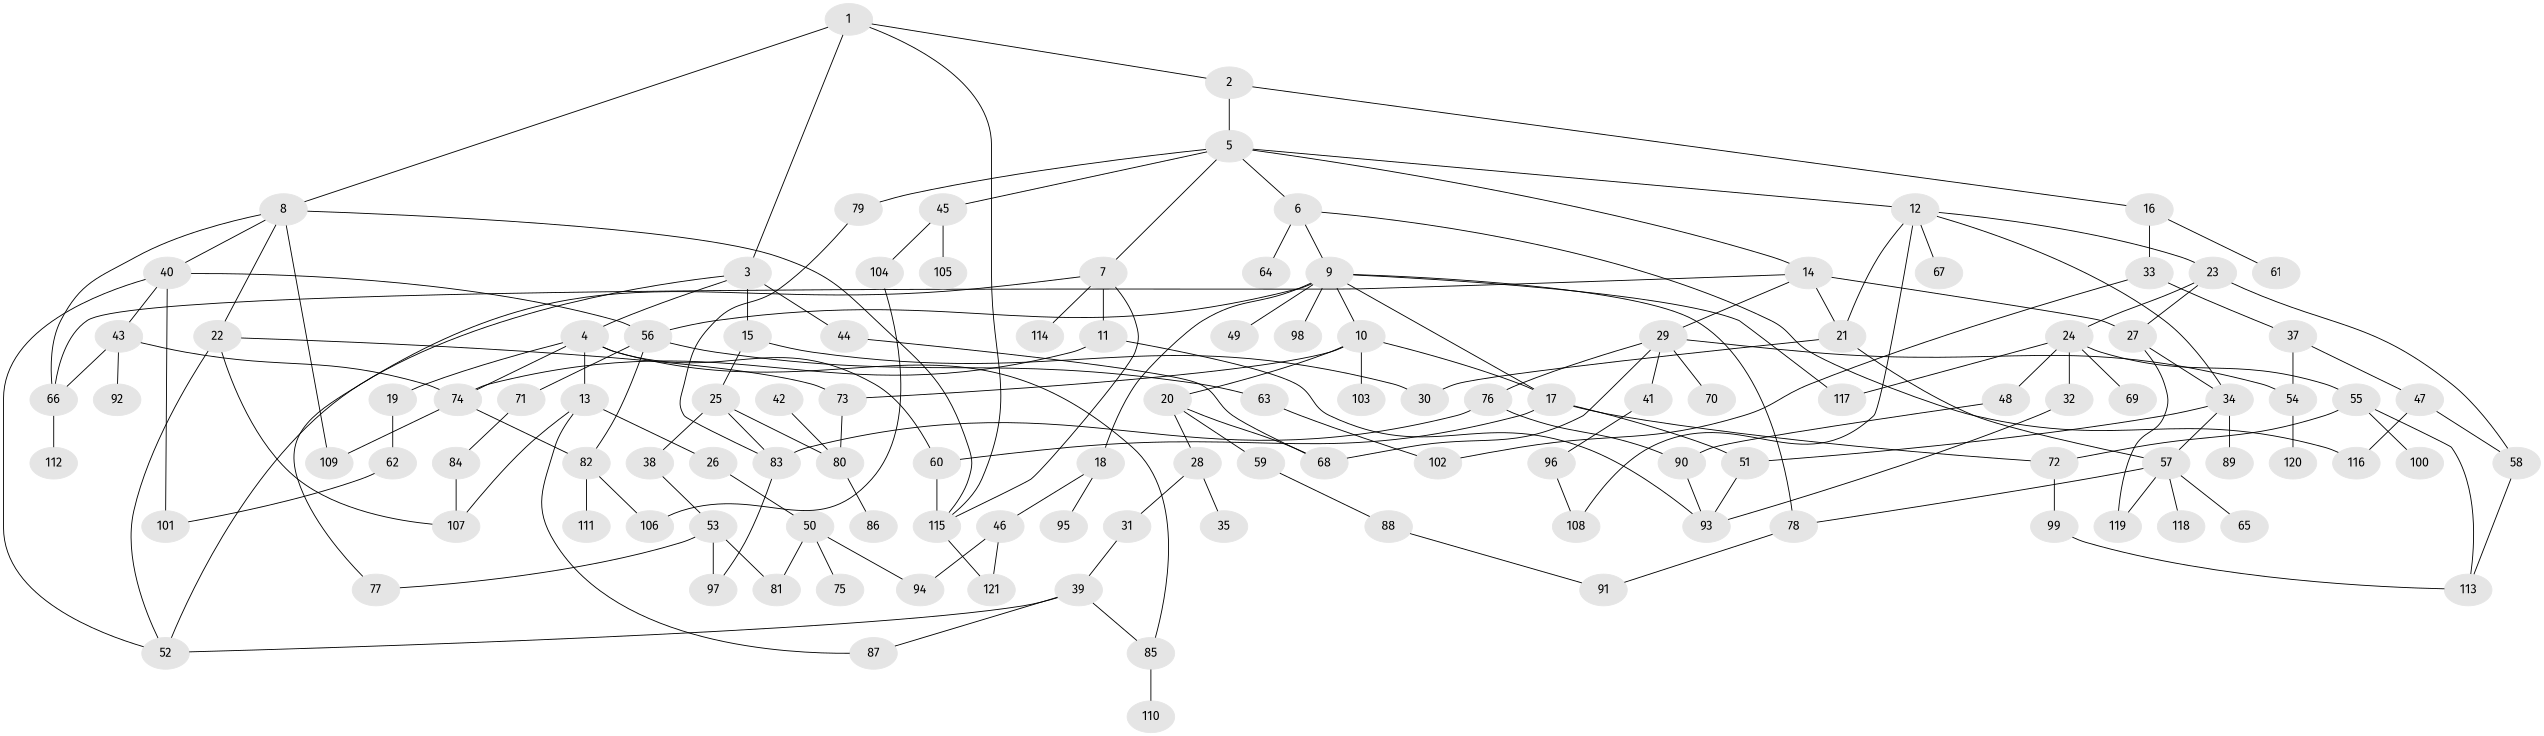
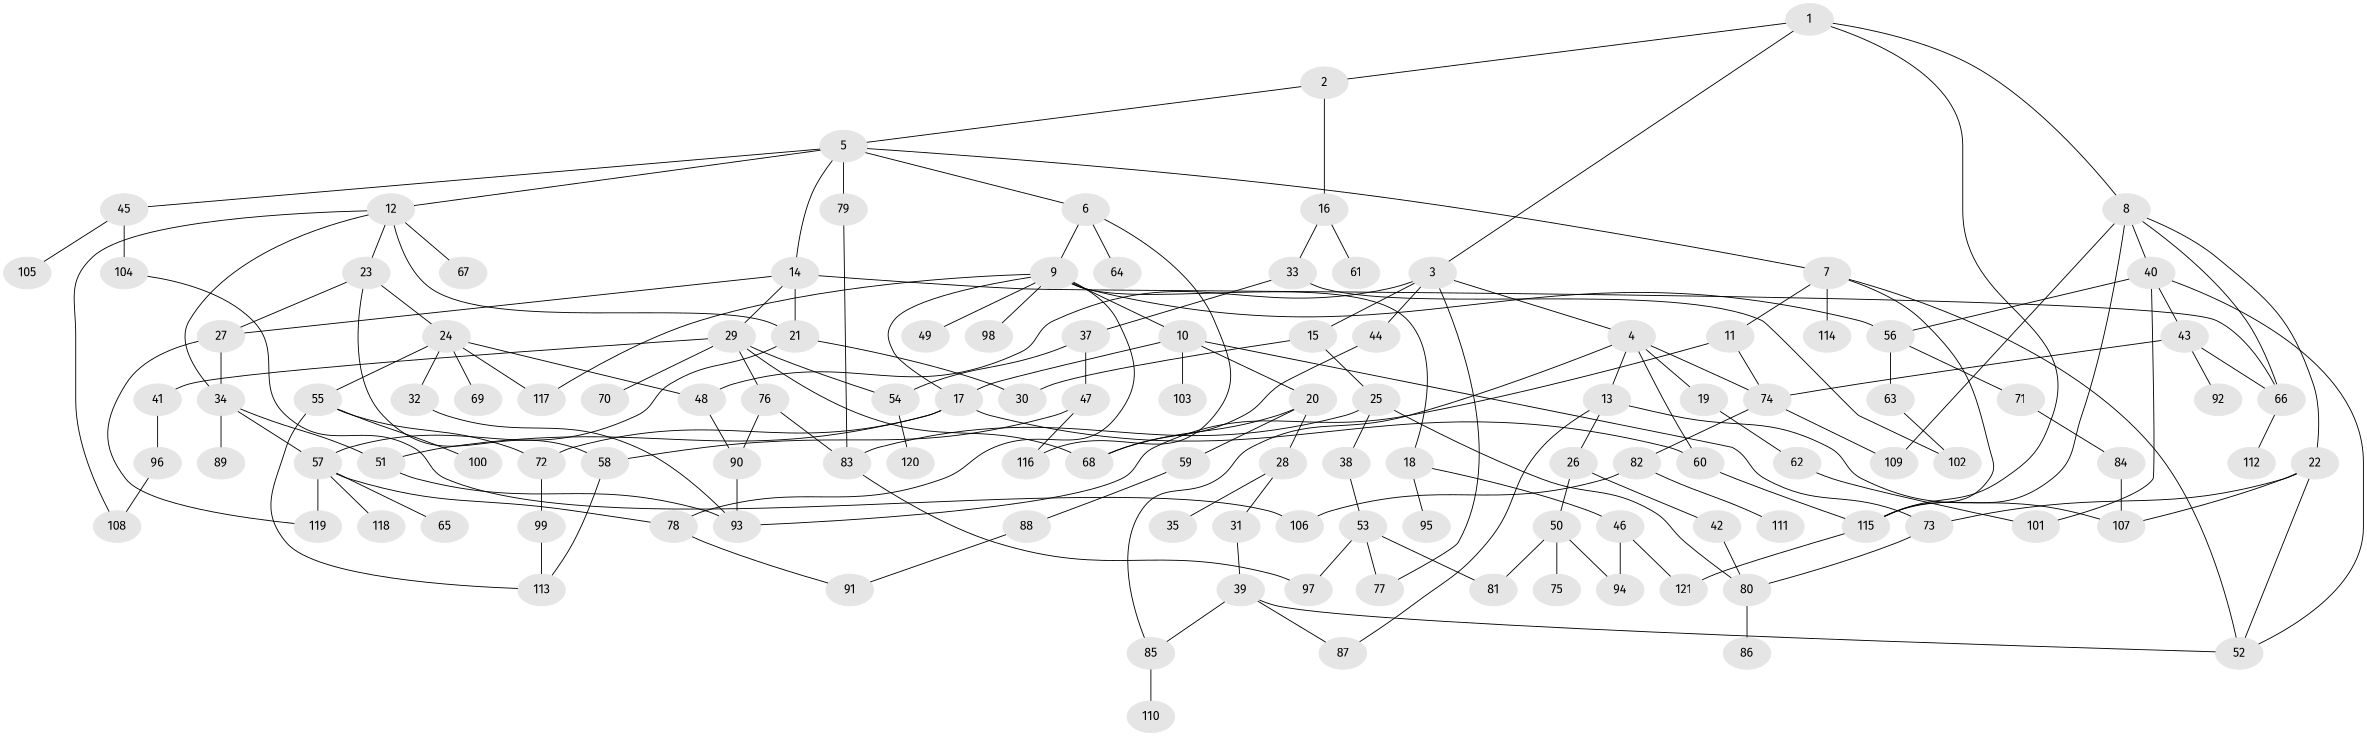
none -> (1059, 319)
(623, 402) -> none
none -> (1645, 496)
